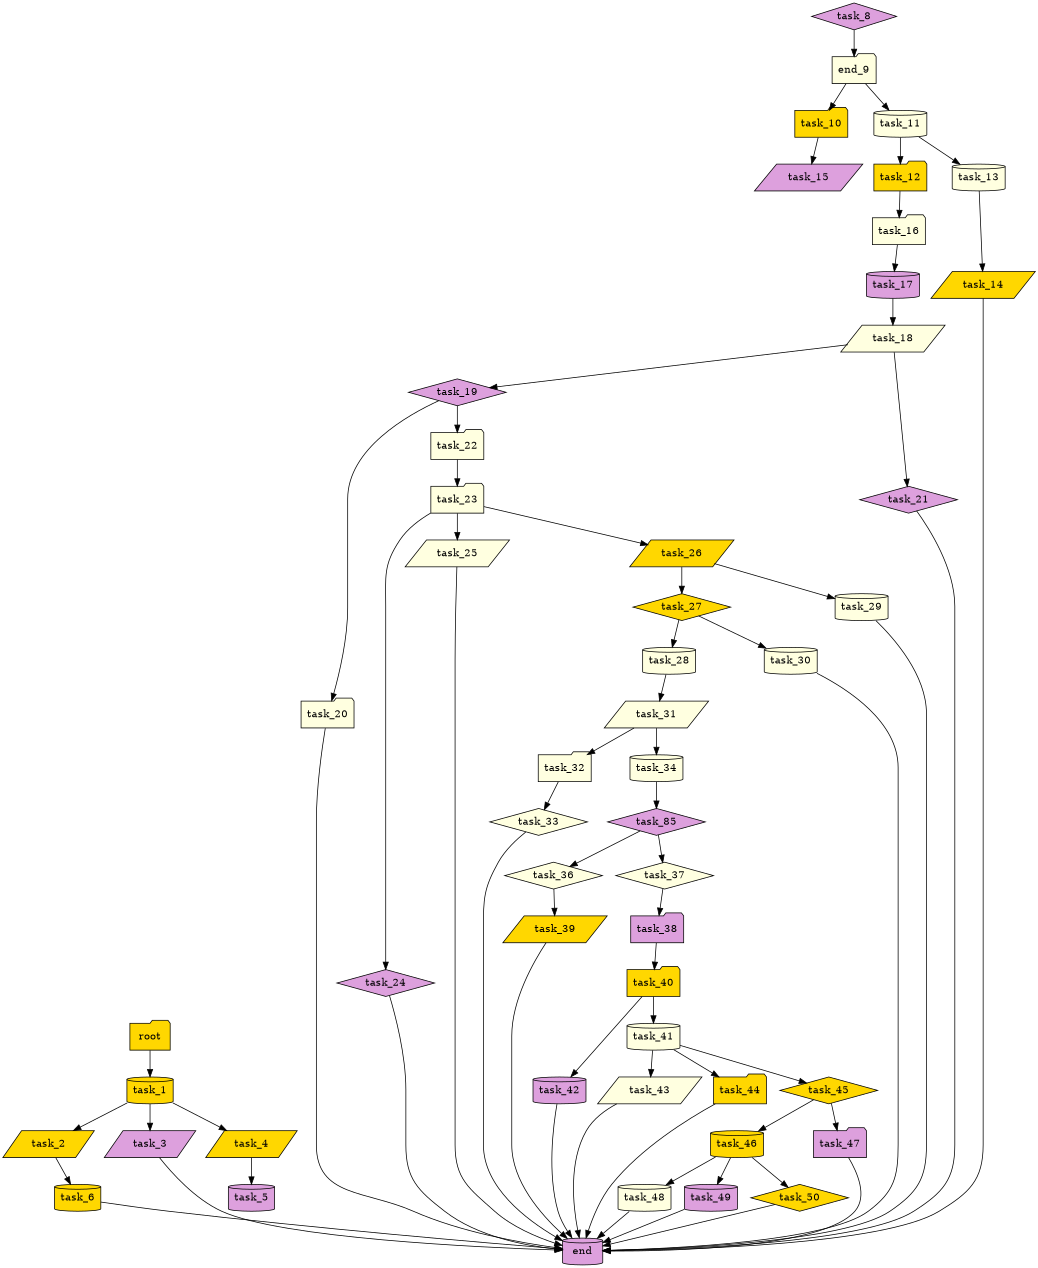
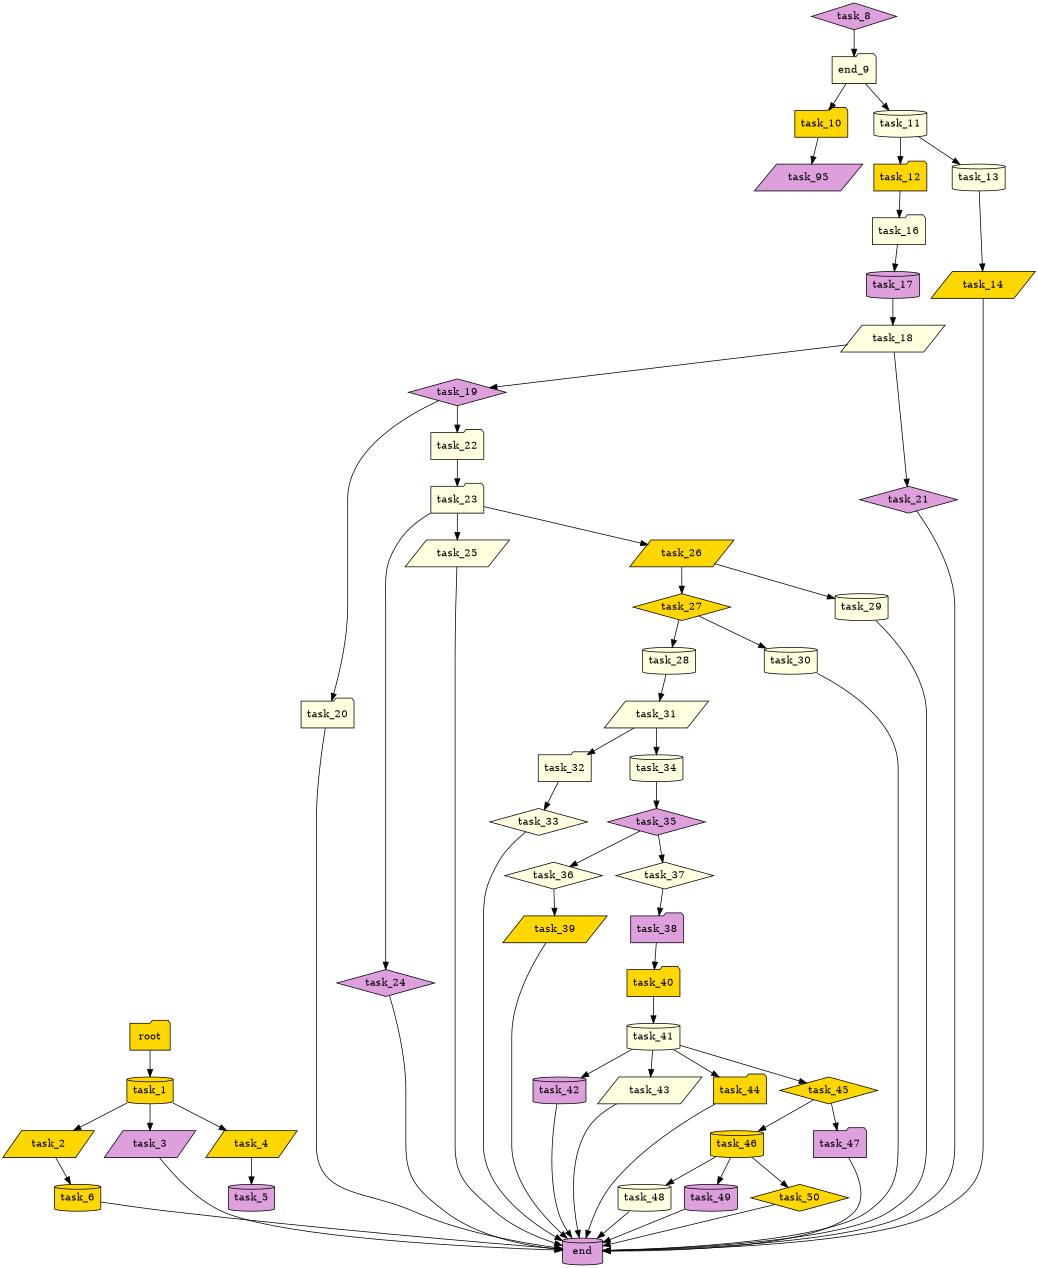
(809, 178) -> (809, 178)
(656, 822) -> (656, 822)
(609, 1034) -> (610, 1062)
